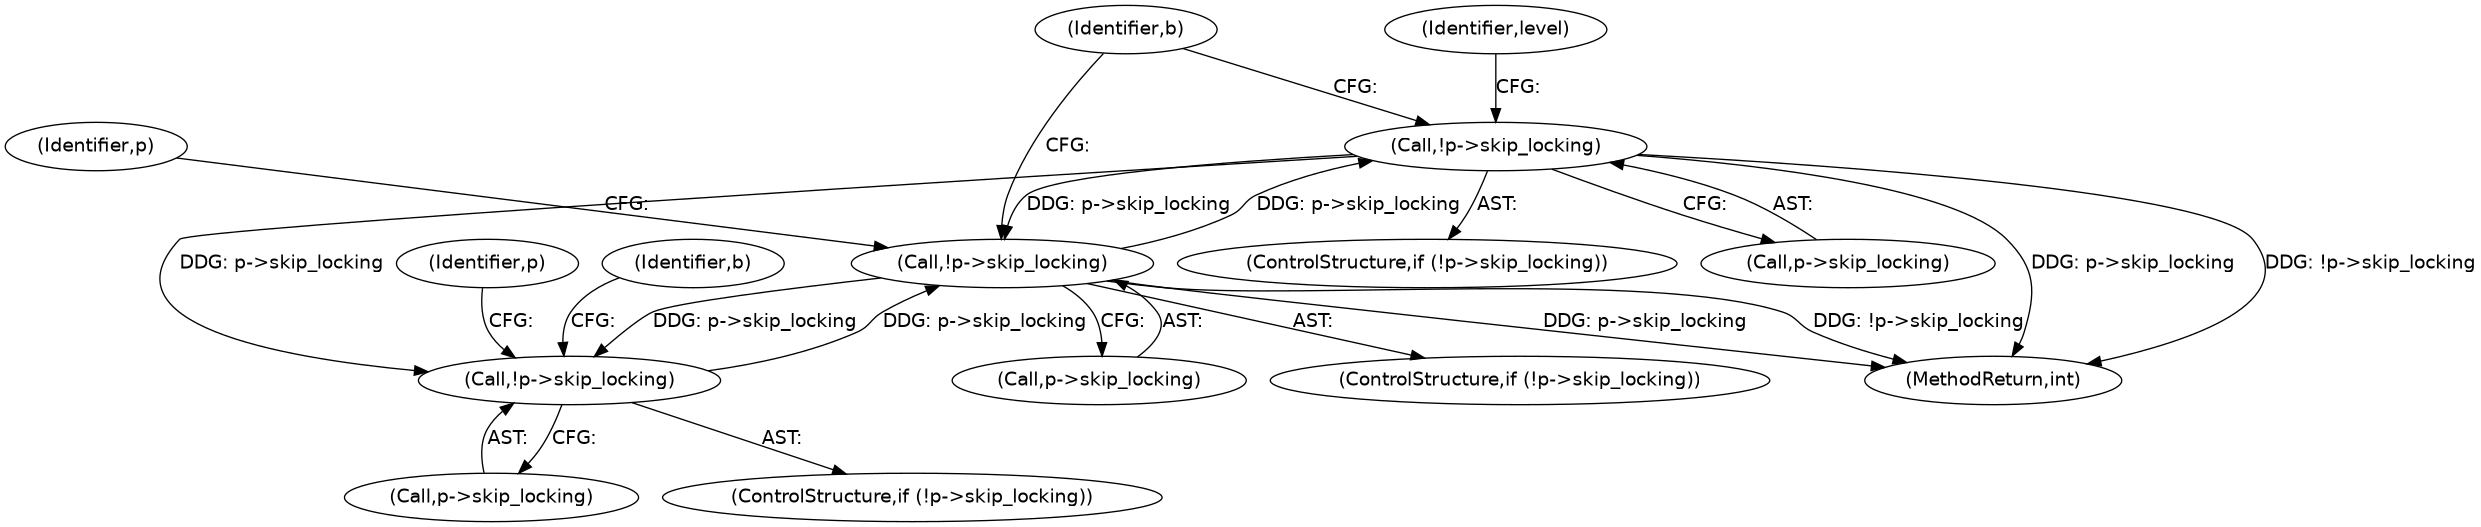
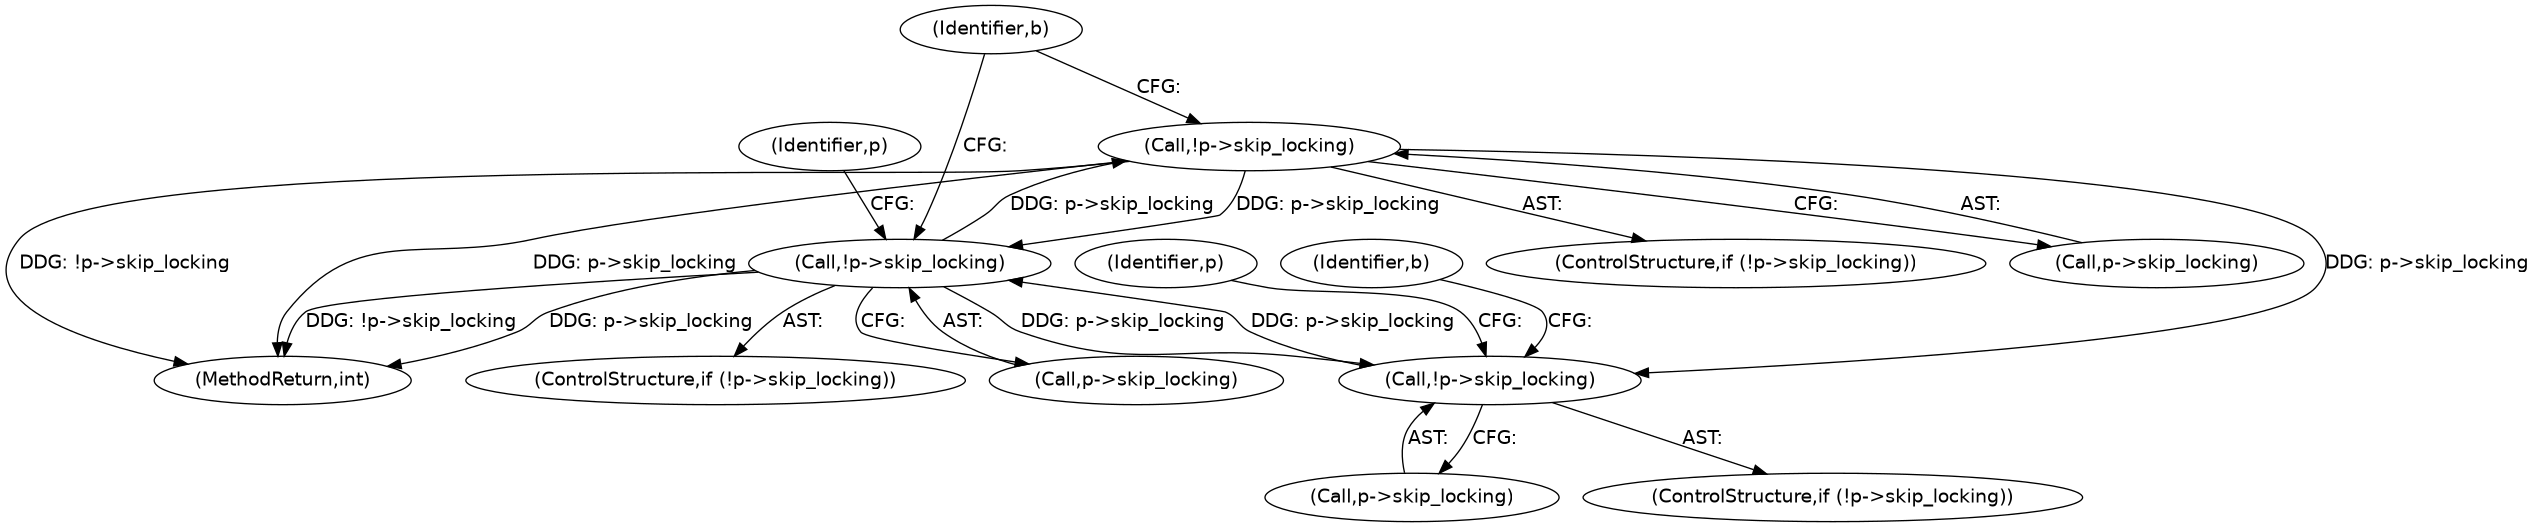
(1496, 30) -> none
